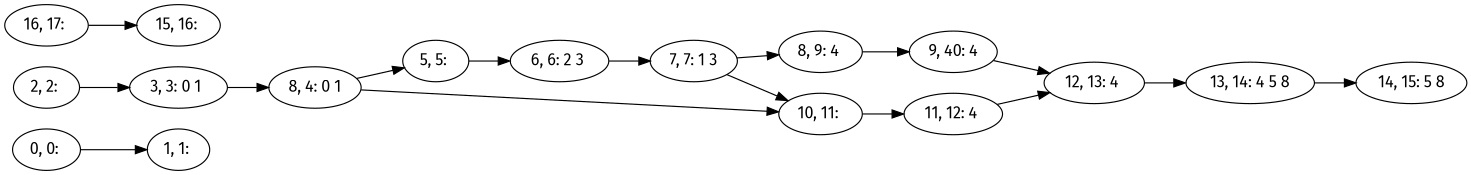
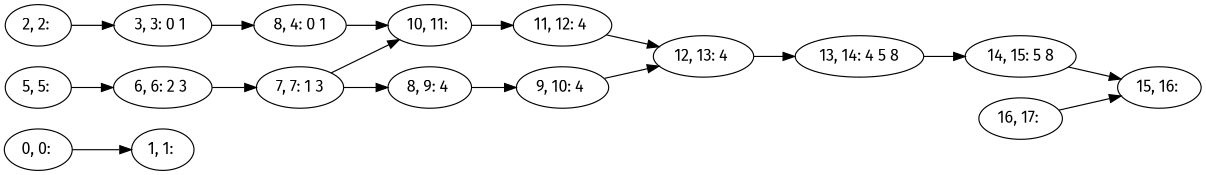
(953, 52) -> (563, 88)
none -> (1089, 72)
(375, 74) -> none
